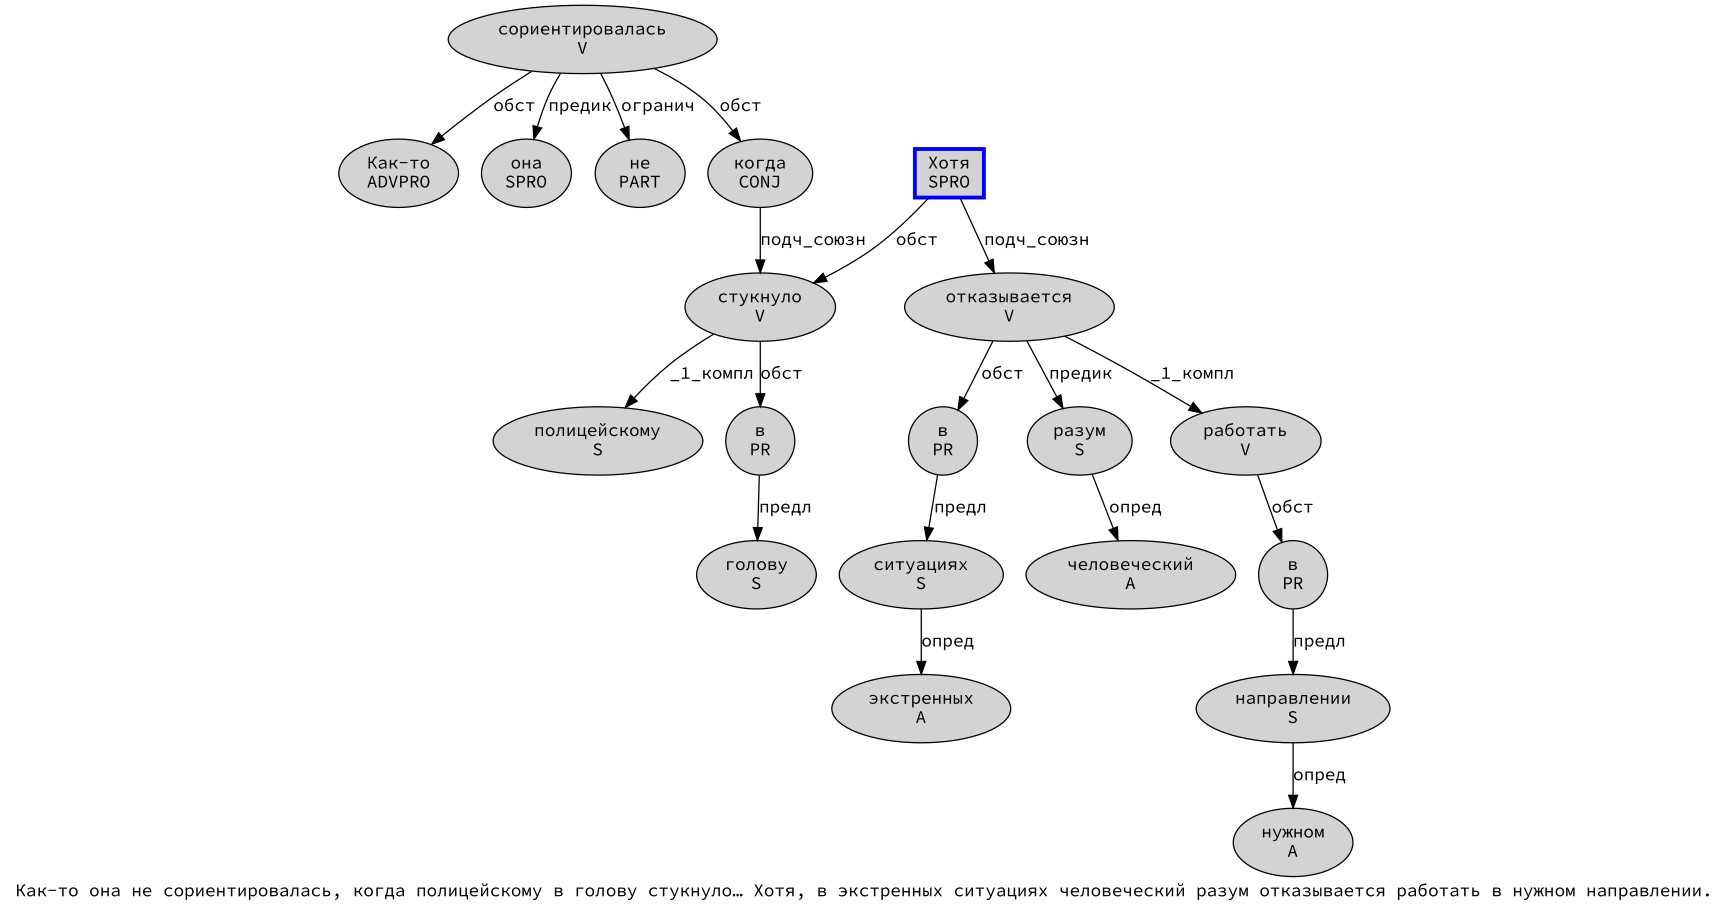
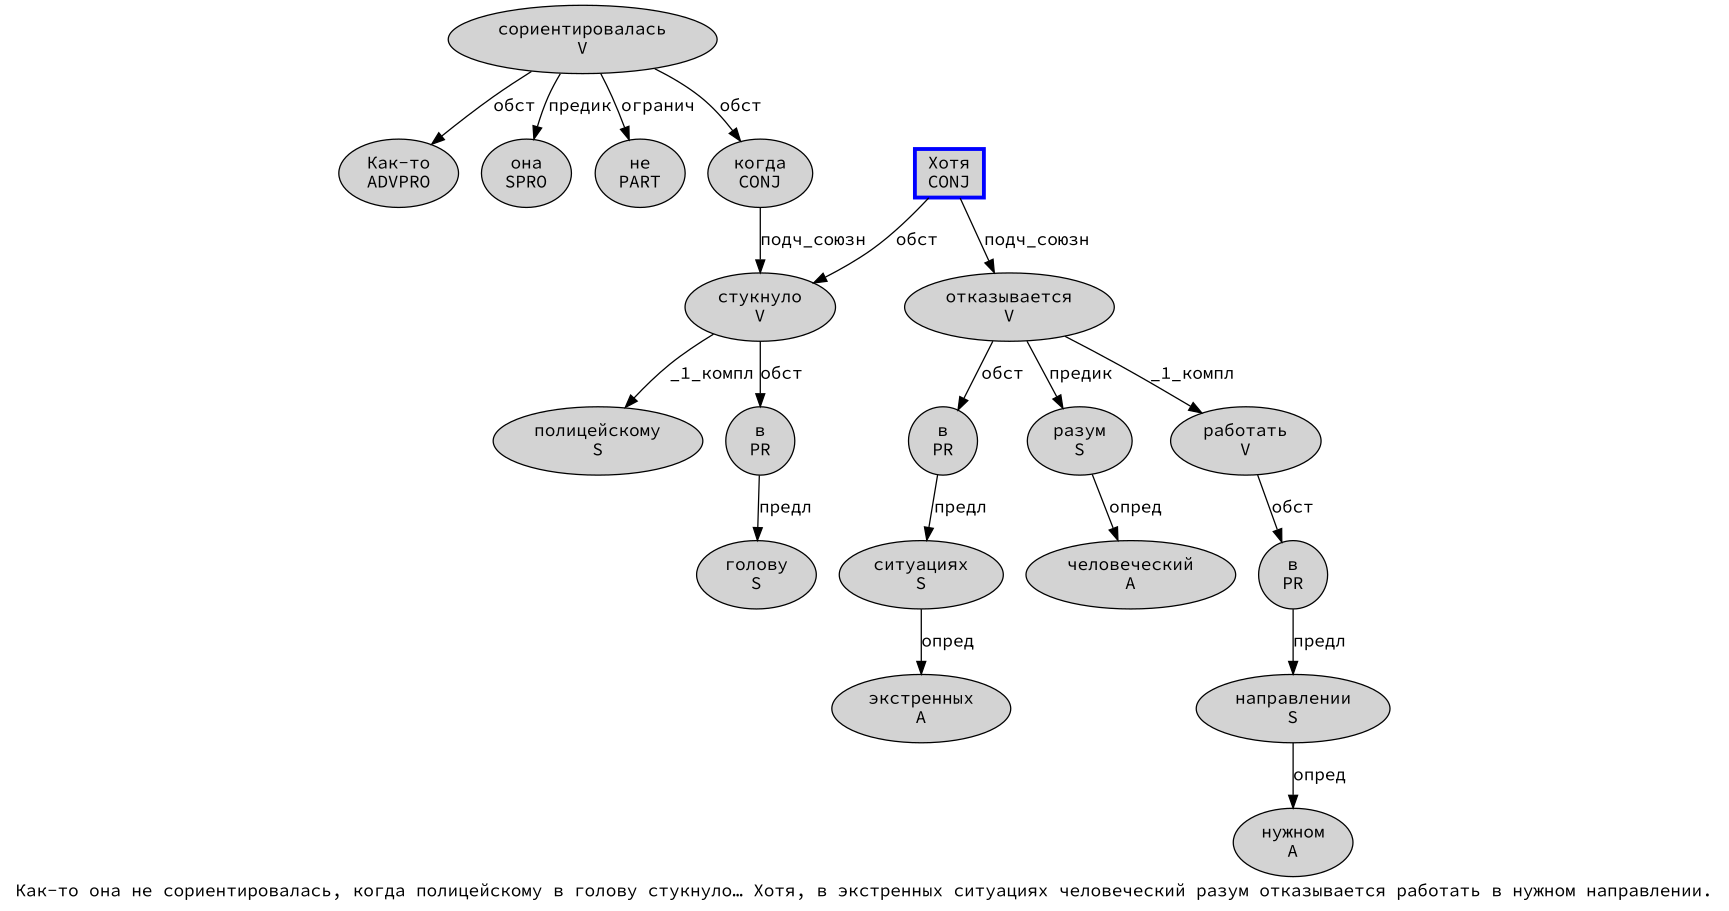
(949, 173) -> (949, 173)
